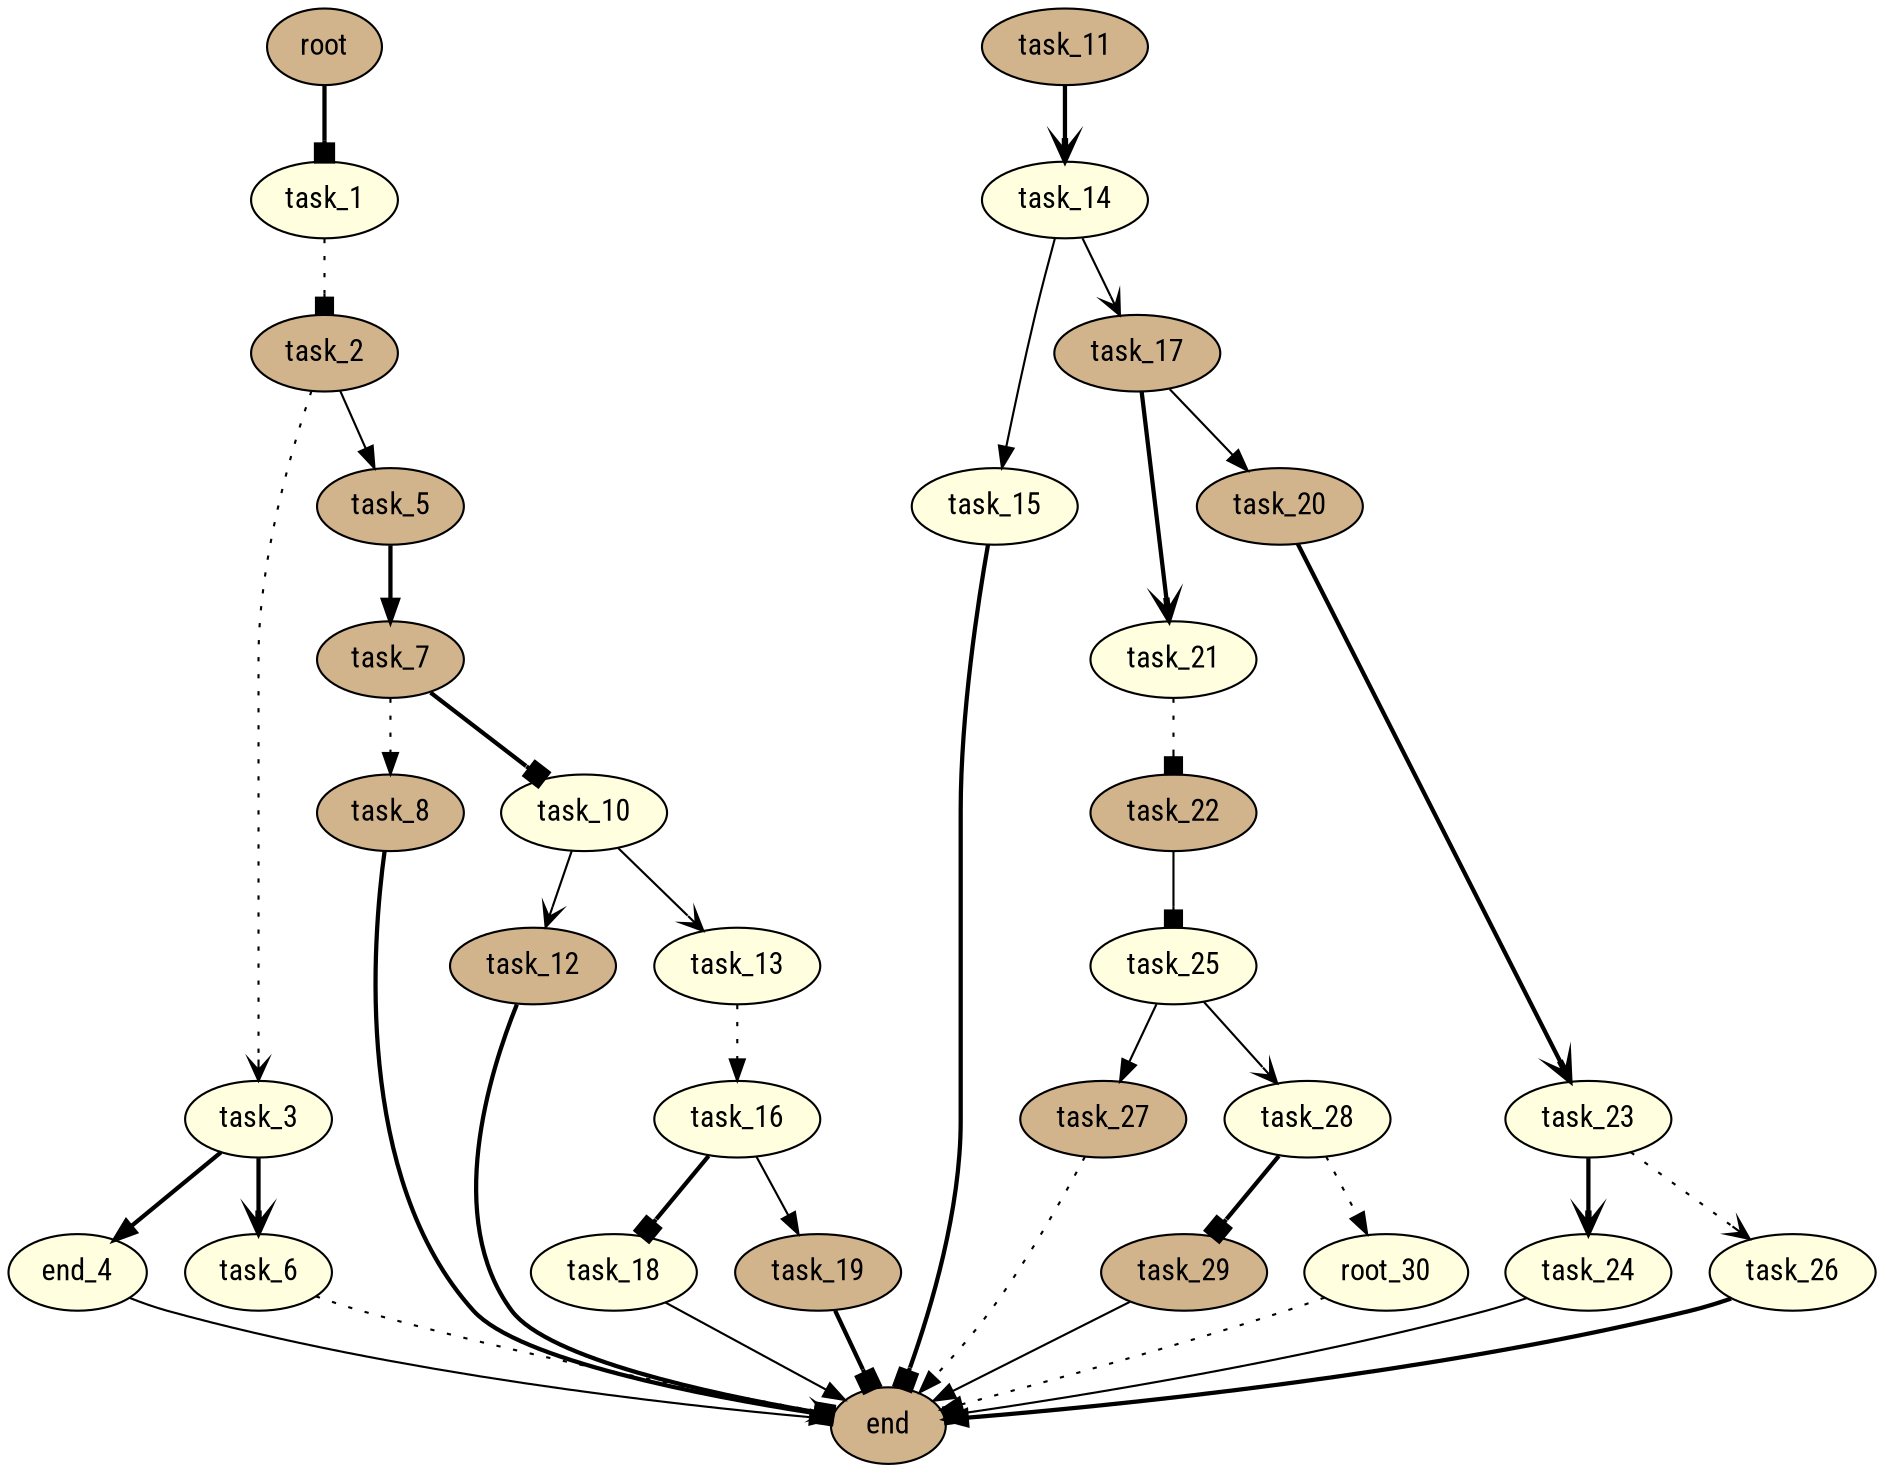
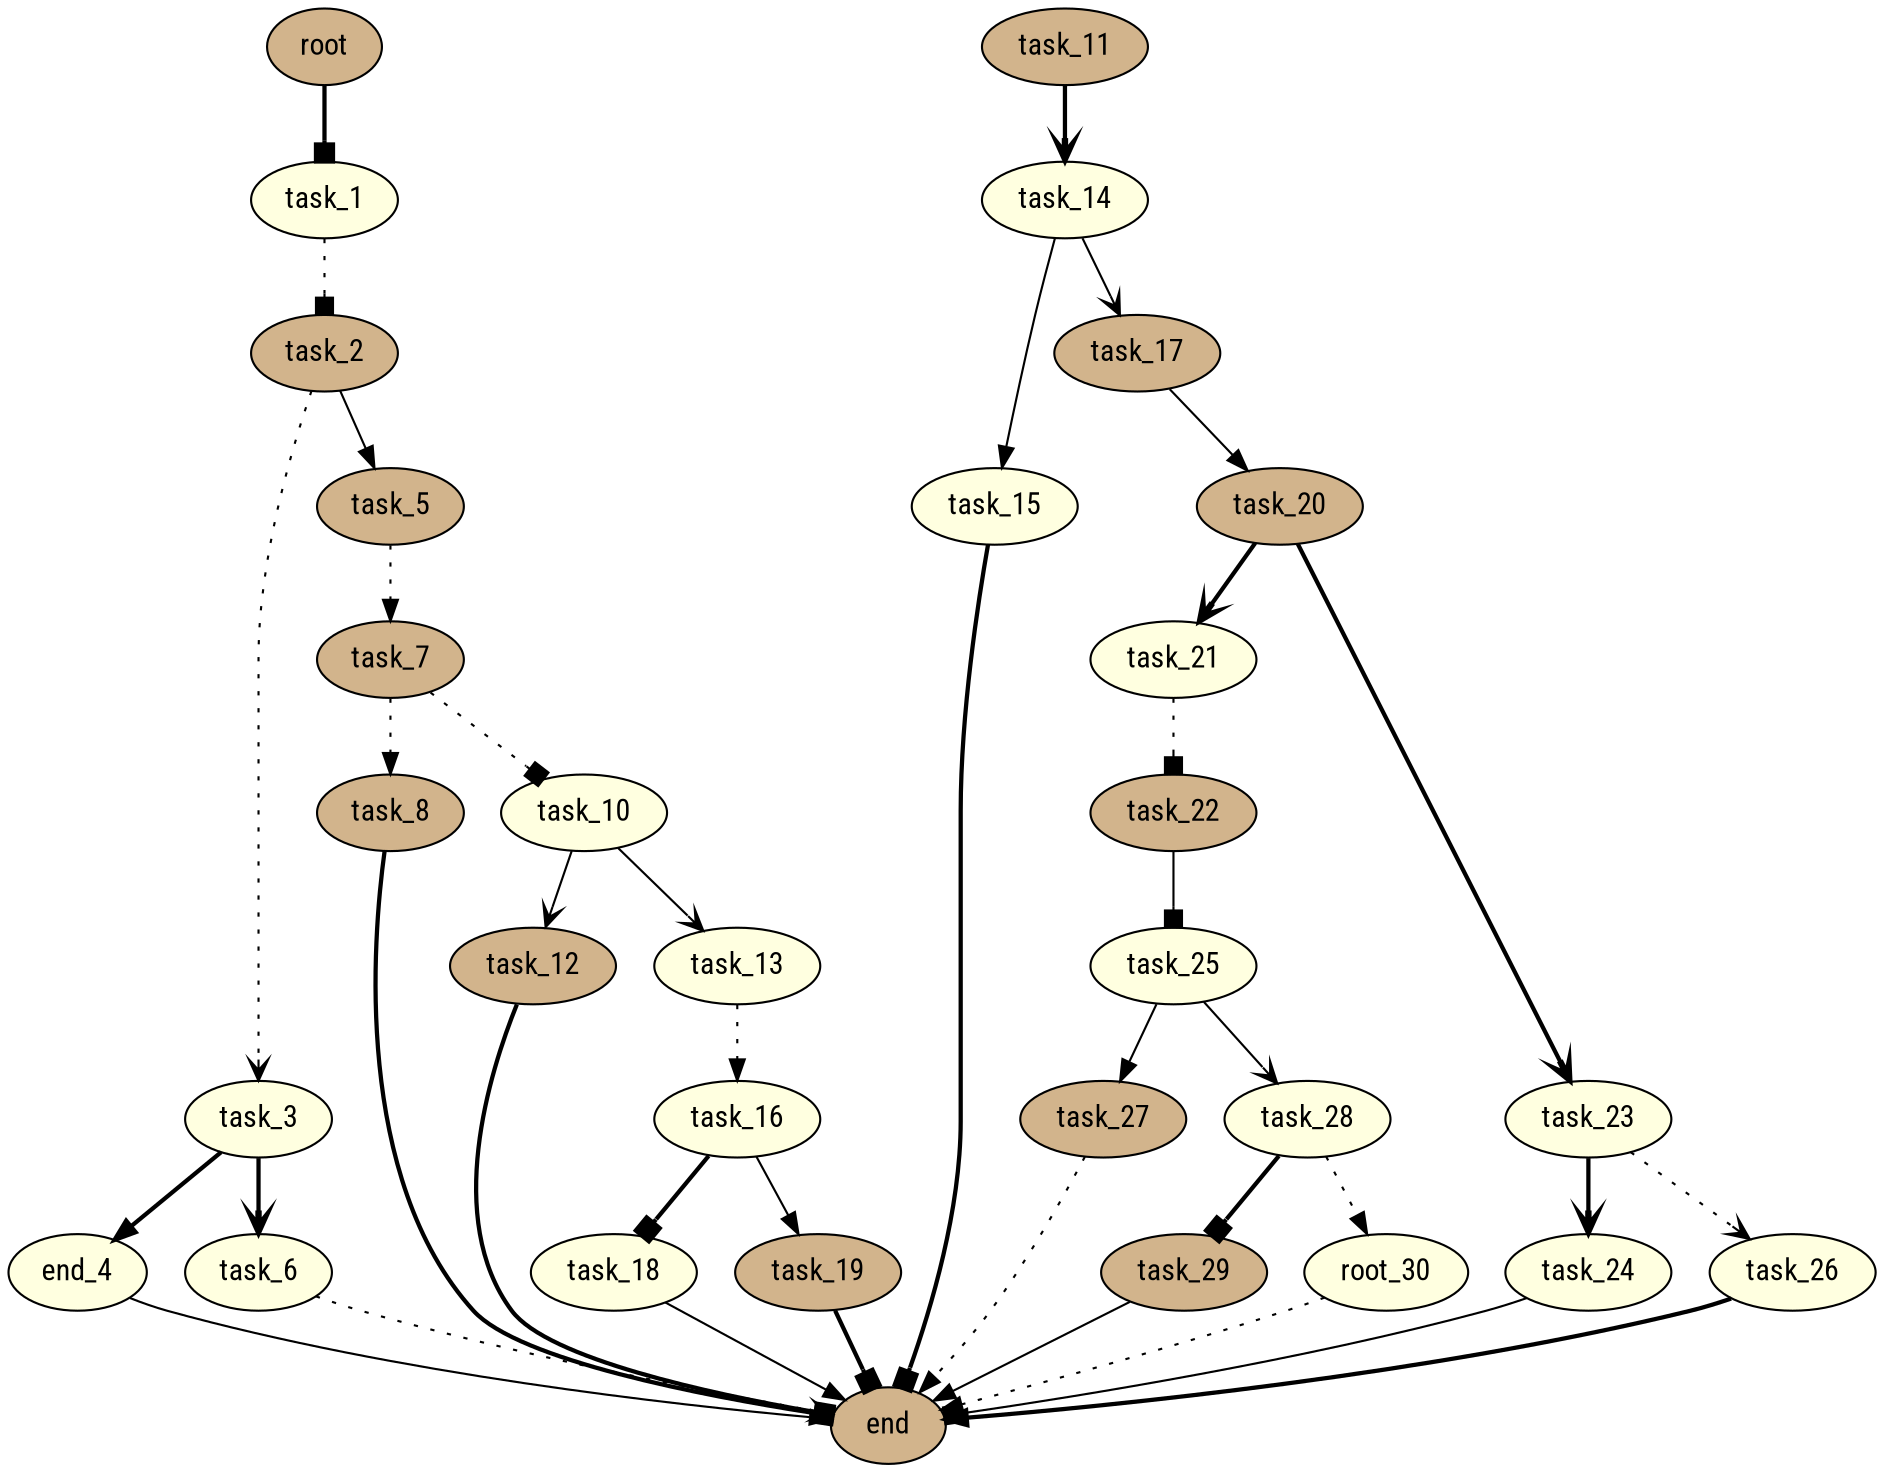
(1154, 495) -> (1233, 574)
(390, 573) -> (390, 573)
(478, 729) -> (478, 729)
